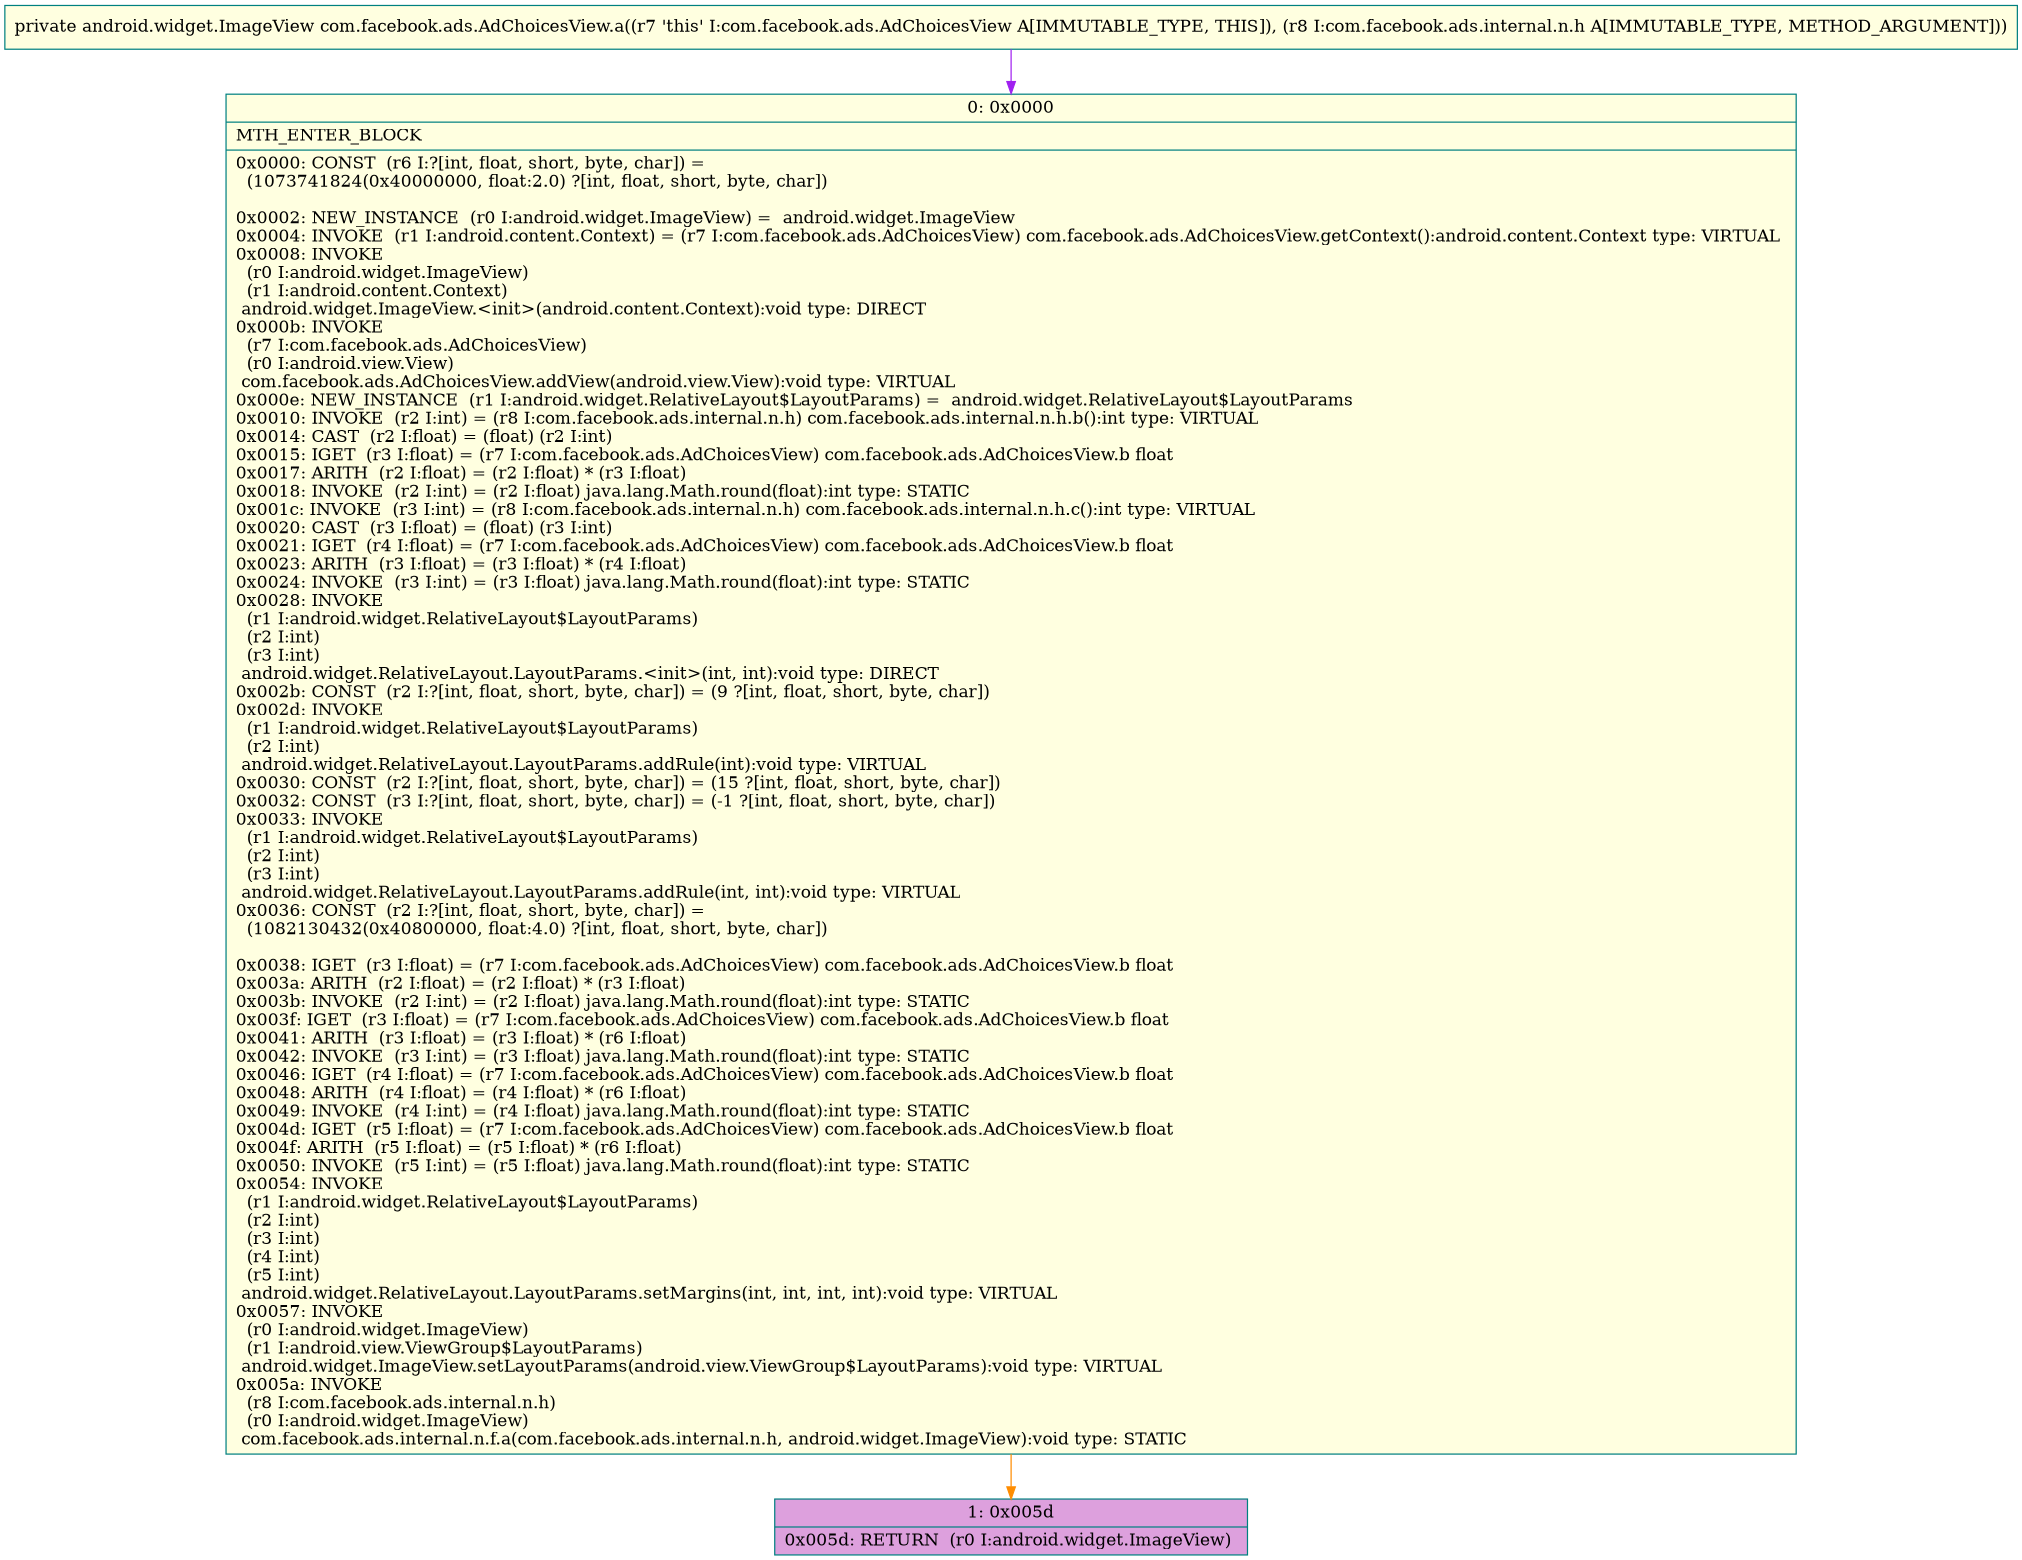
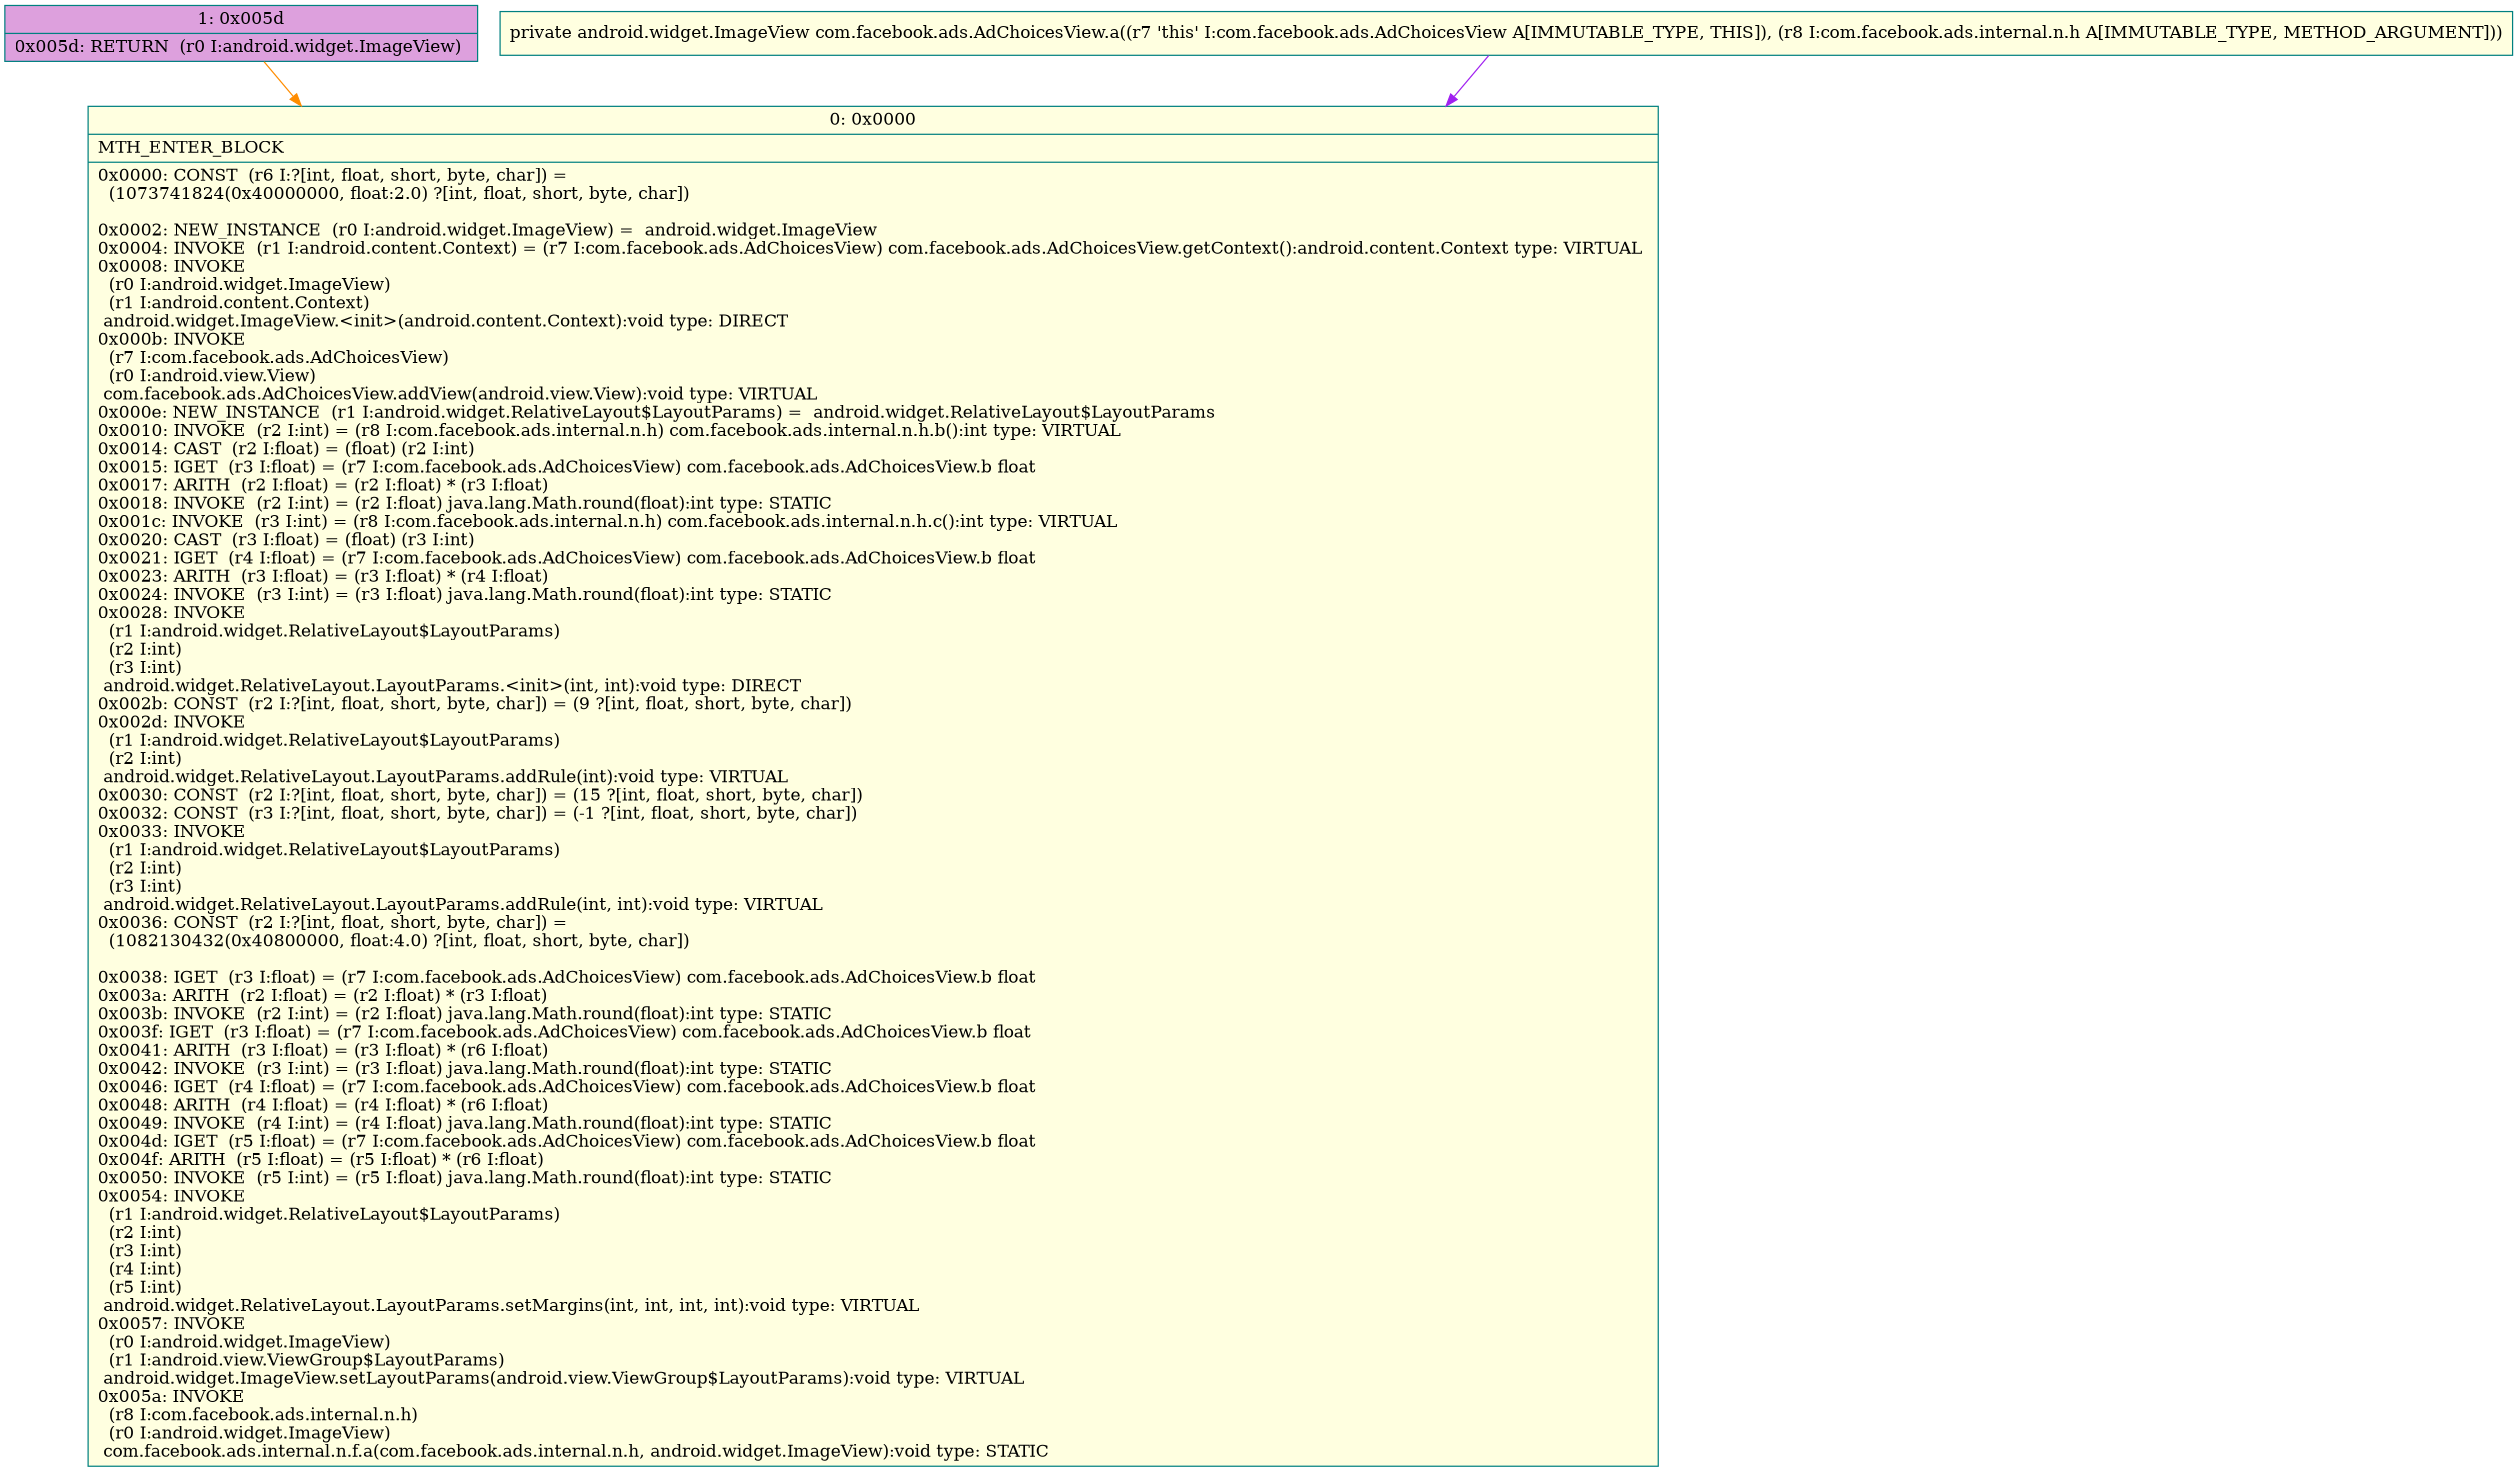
(1011, 1470) -> (279, 79)
